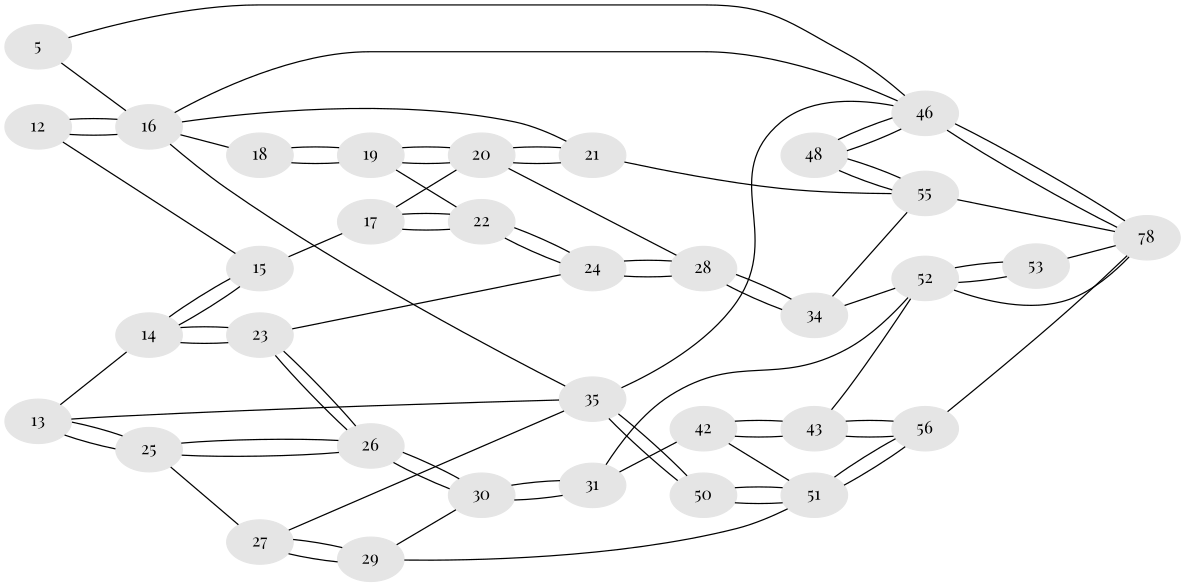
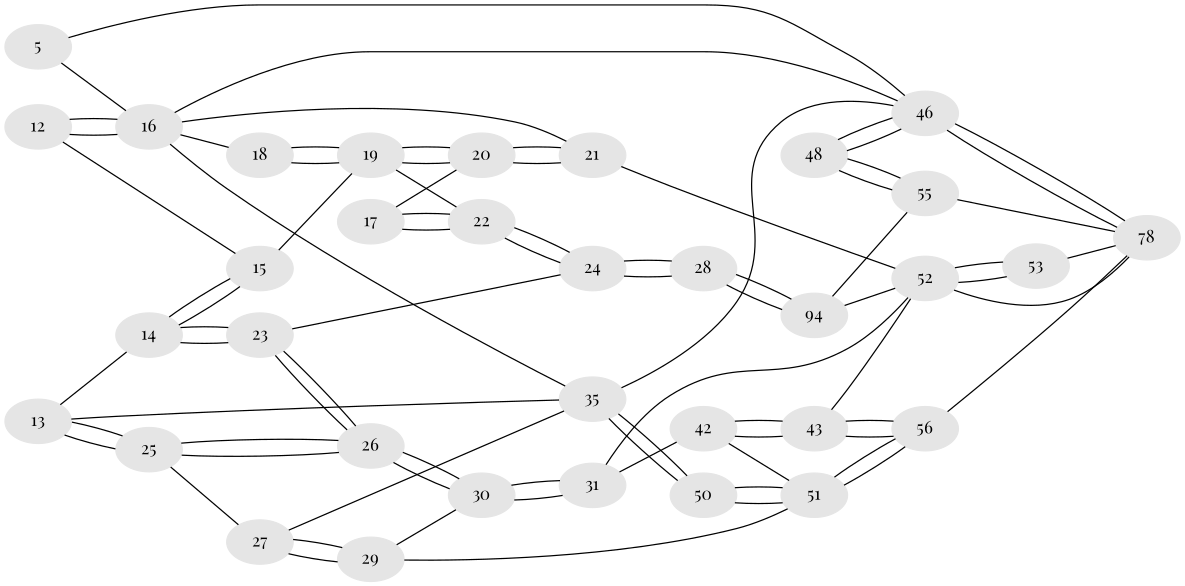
(764, 186) -> (765, 221)
(592, 212) -> none
(323, 242) -> (315, 212)
(814, 315) -> (814, 315)
